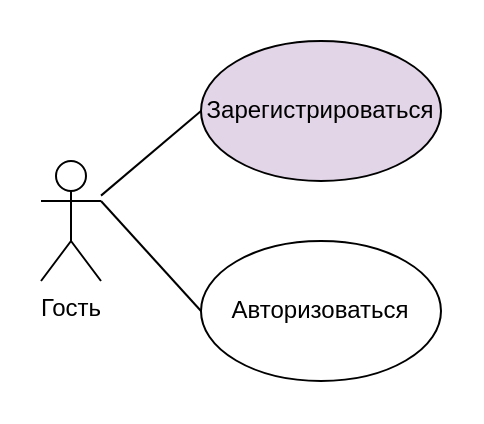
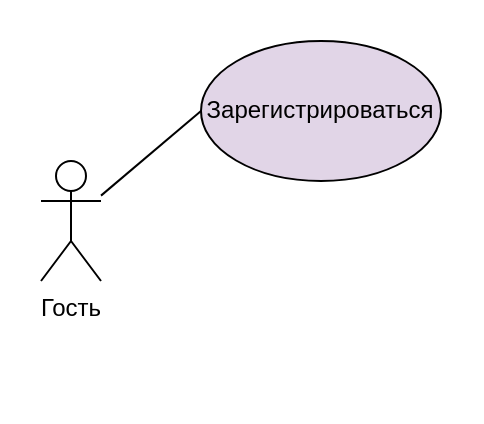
(152, 257) -> none
(321, 311) -> none
